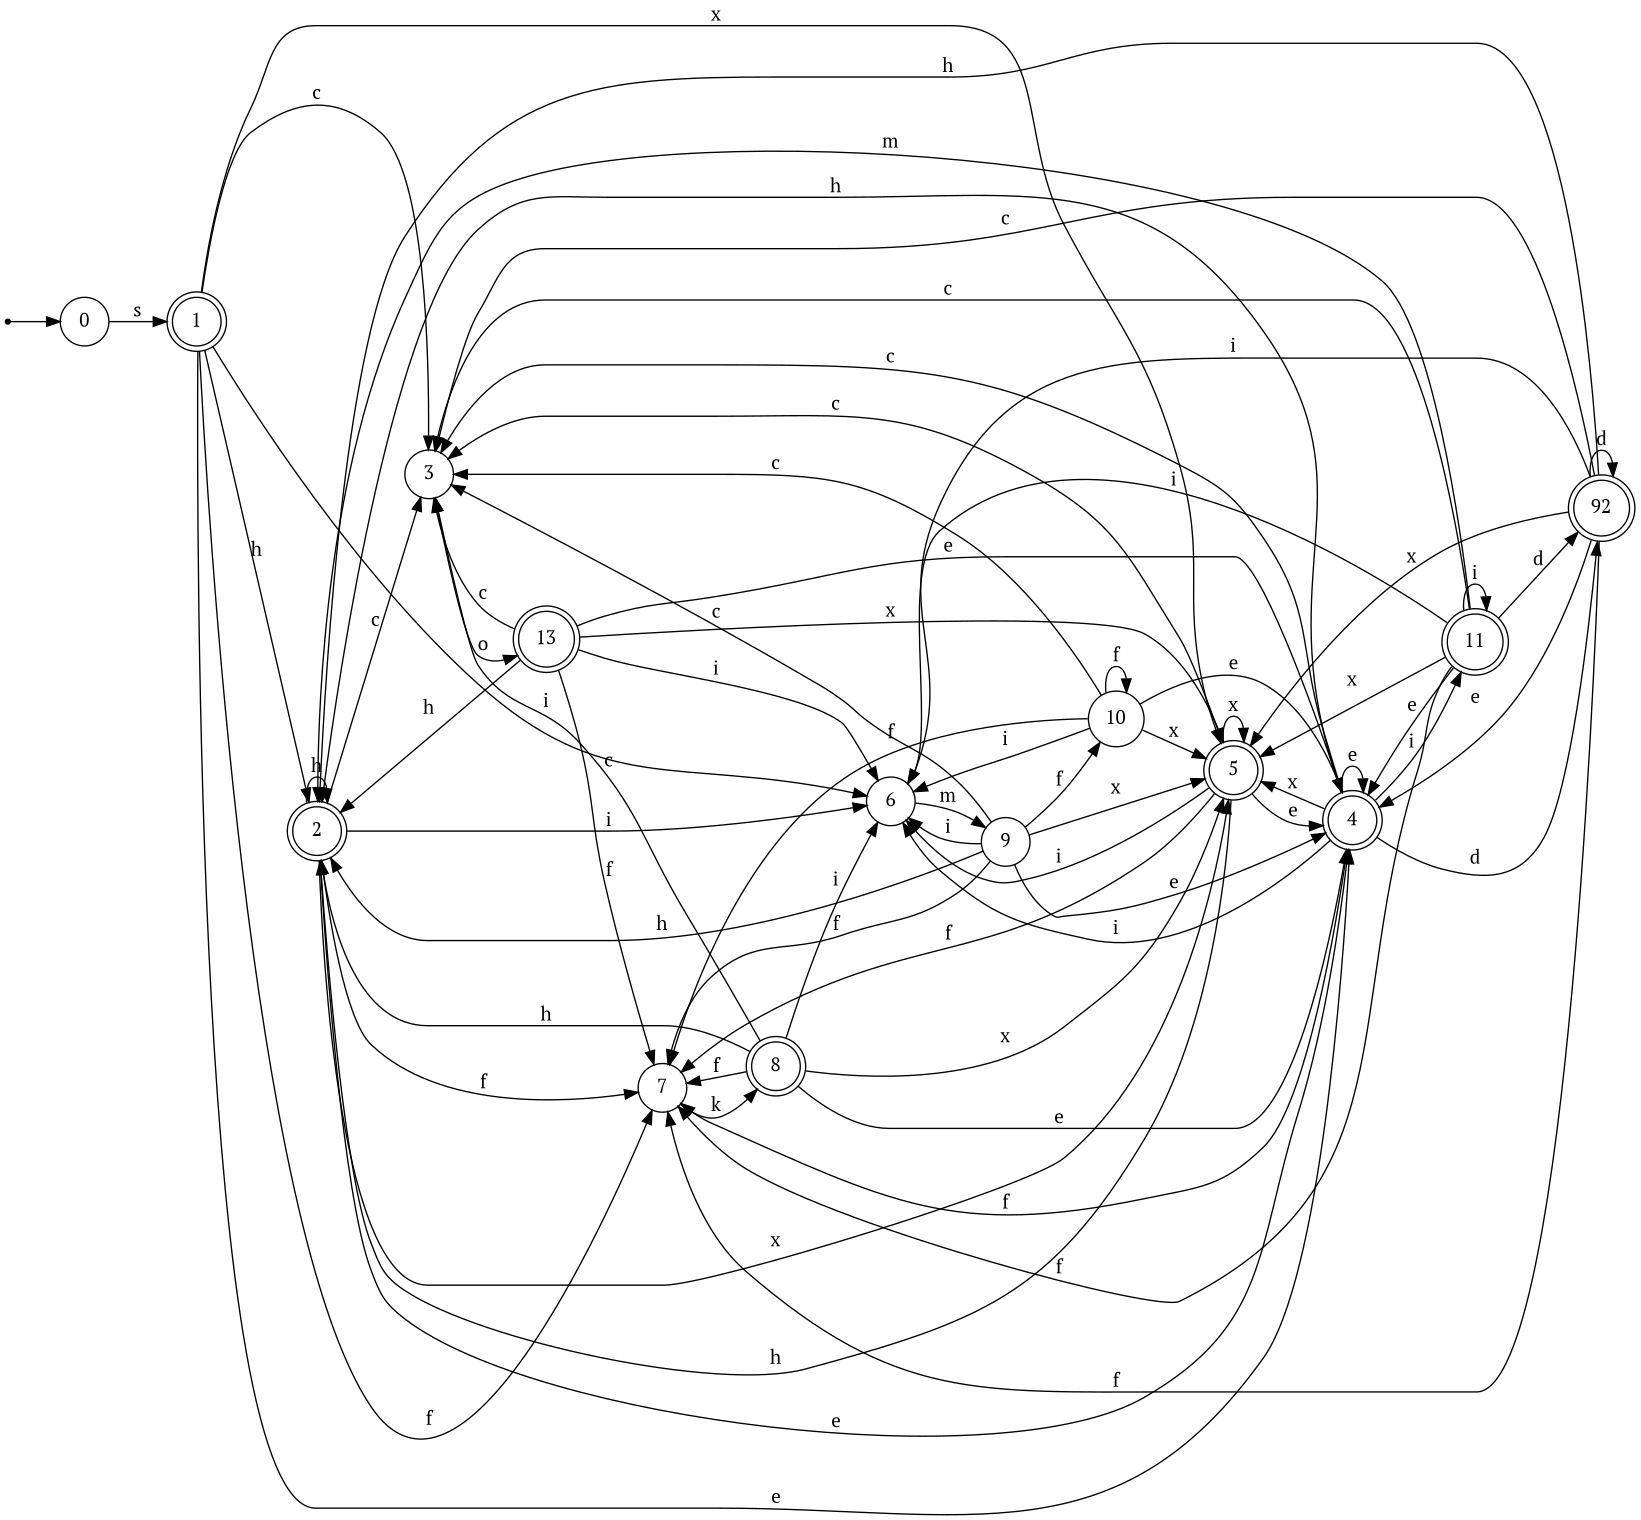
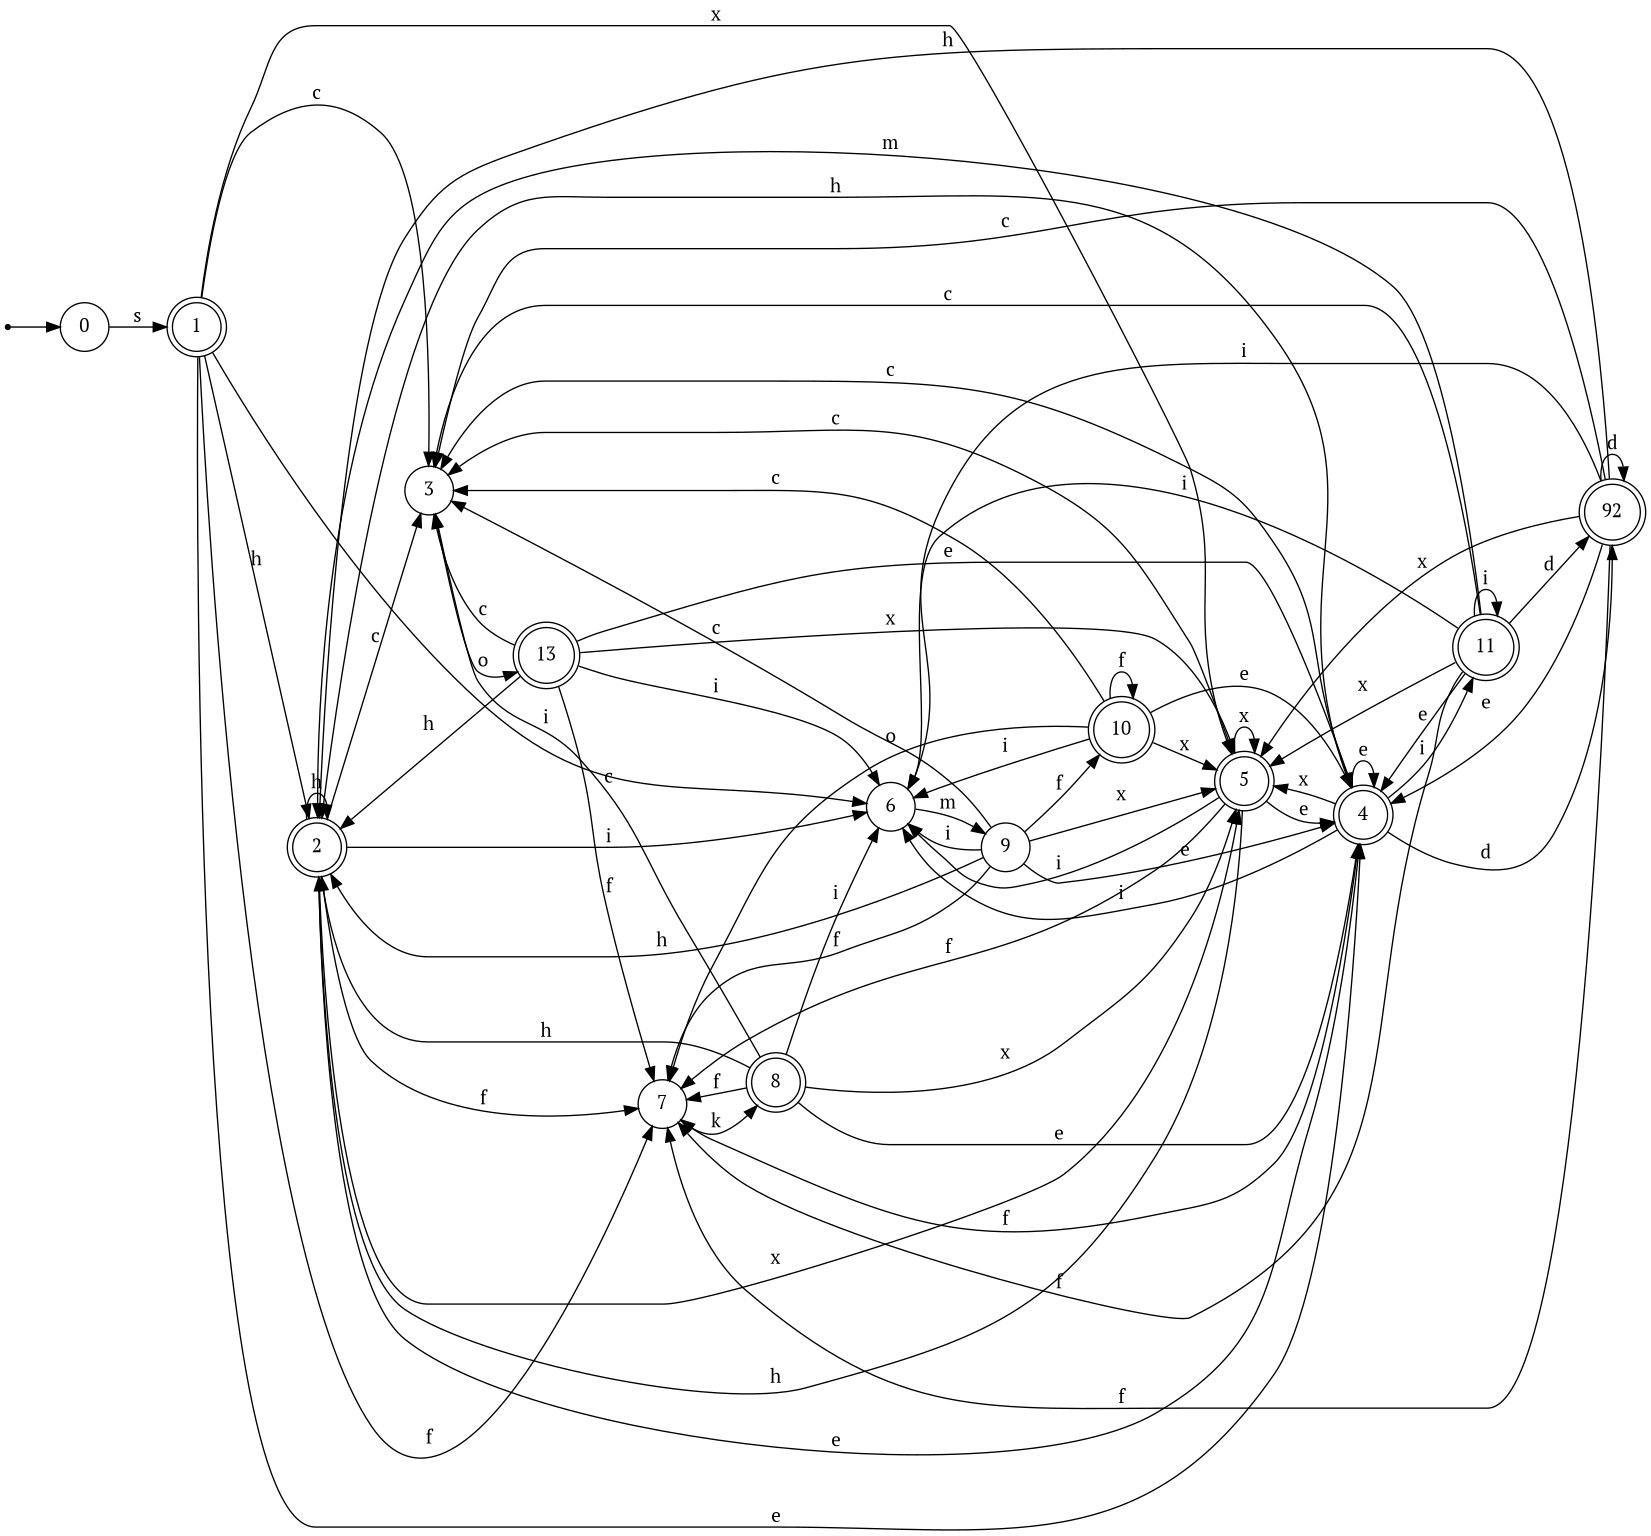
(1116, 719) -> (1122, 730)
(891, 733) -> (891, 737)
